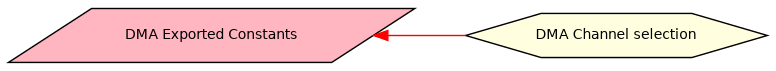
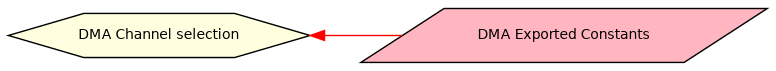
(427, 35) -> (363, 35)
